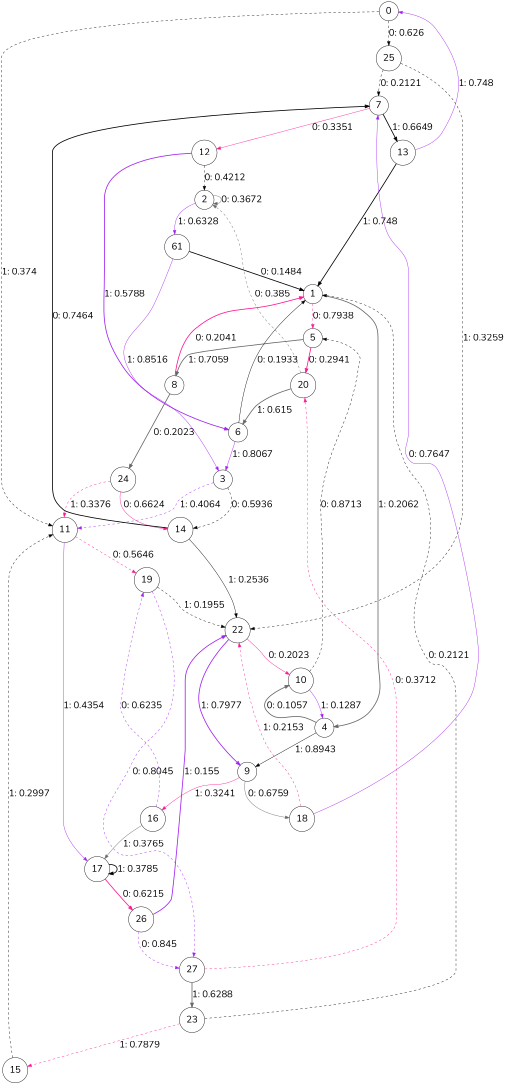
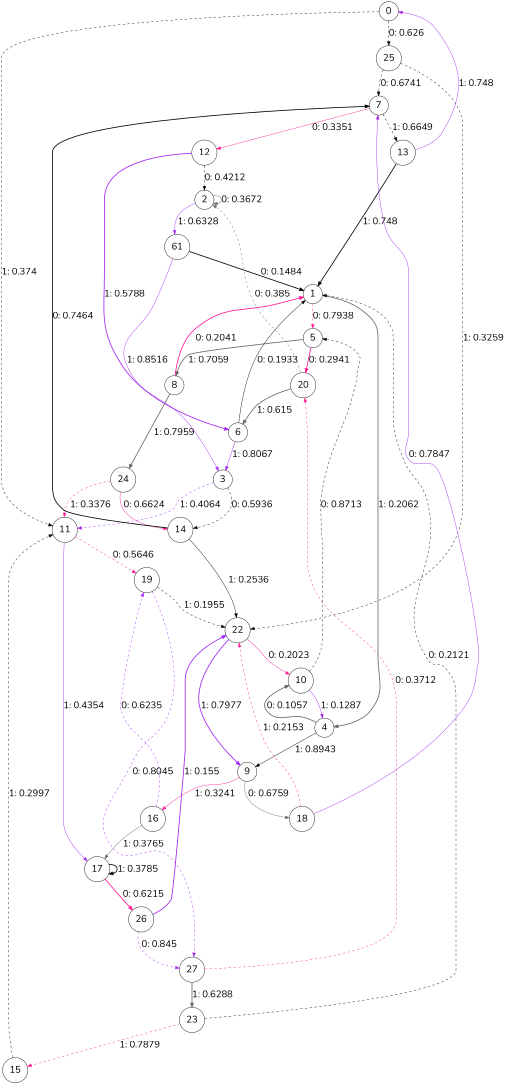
(405, 84) -> (405, 84)
(389, 126) -> (389, 126)
(178, 432) -> (178, 432)
(433, 454) -> (433, 454)
